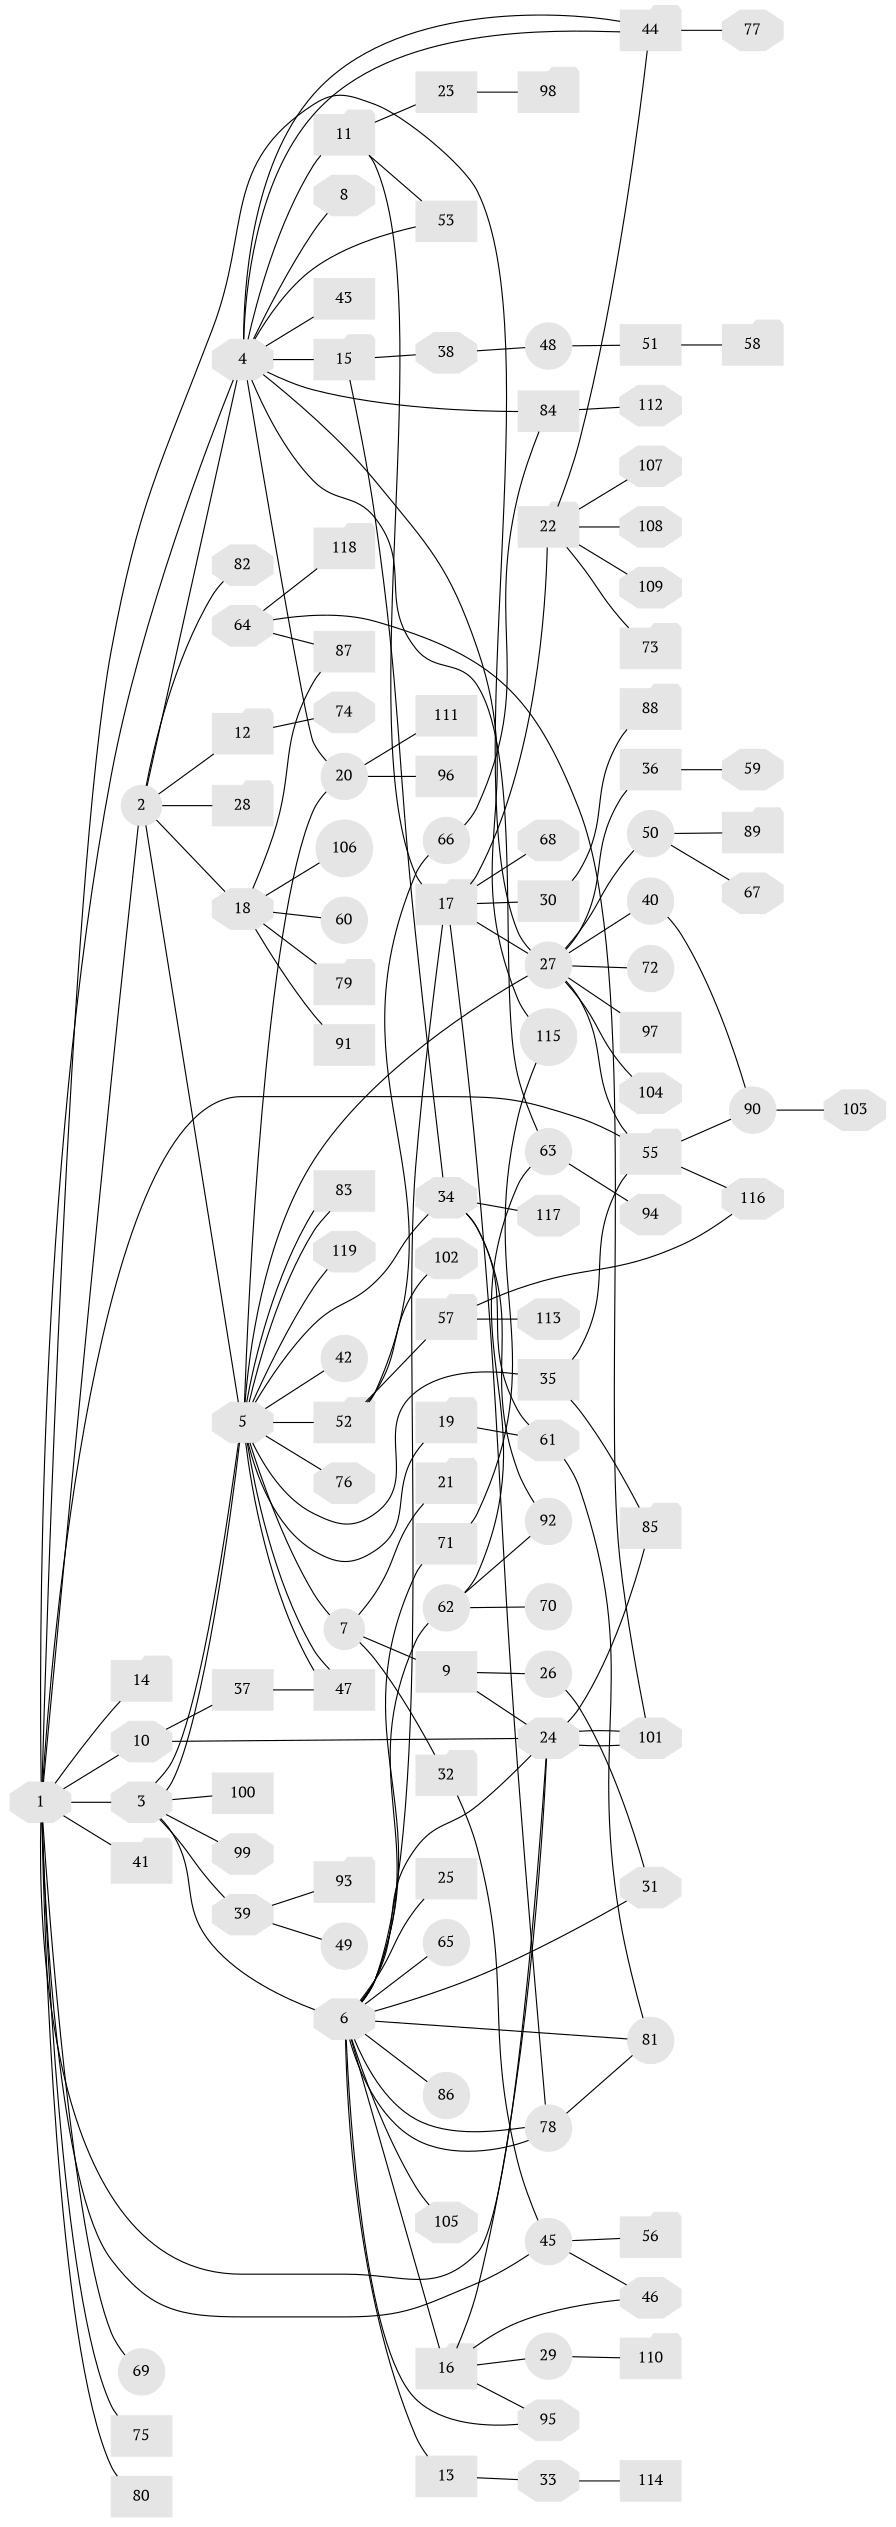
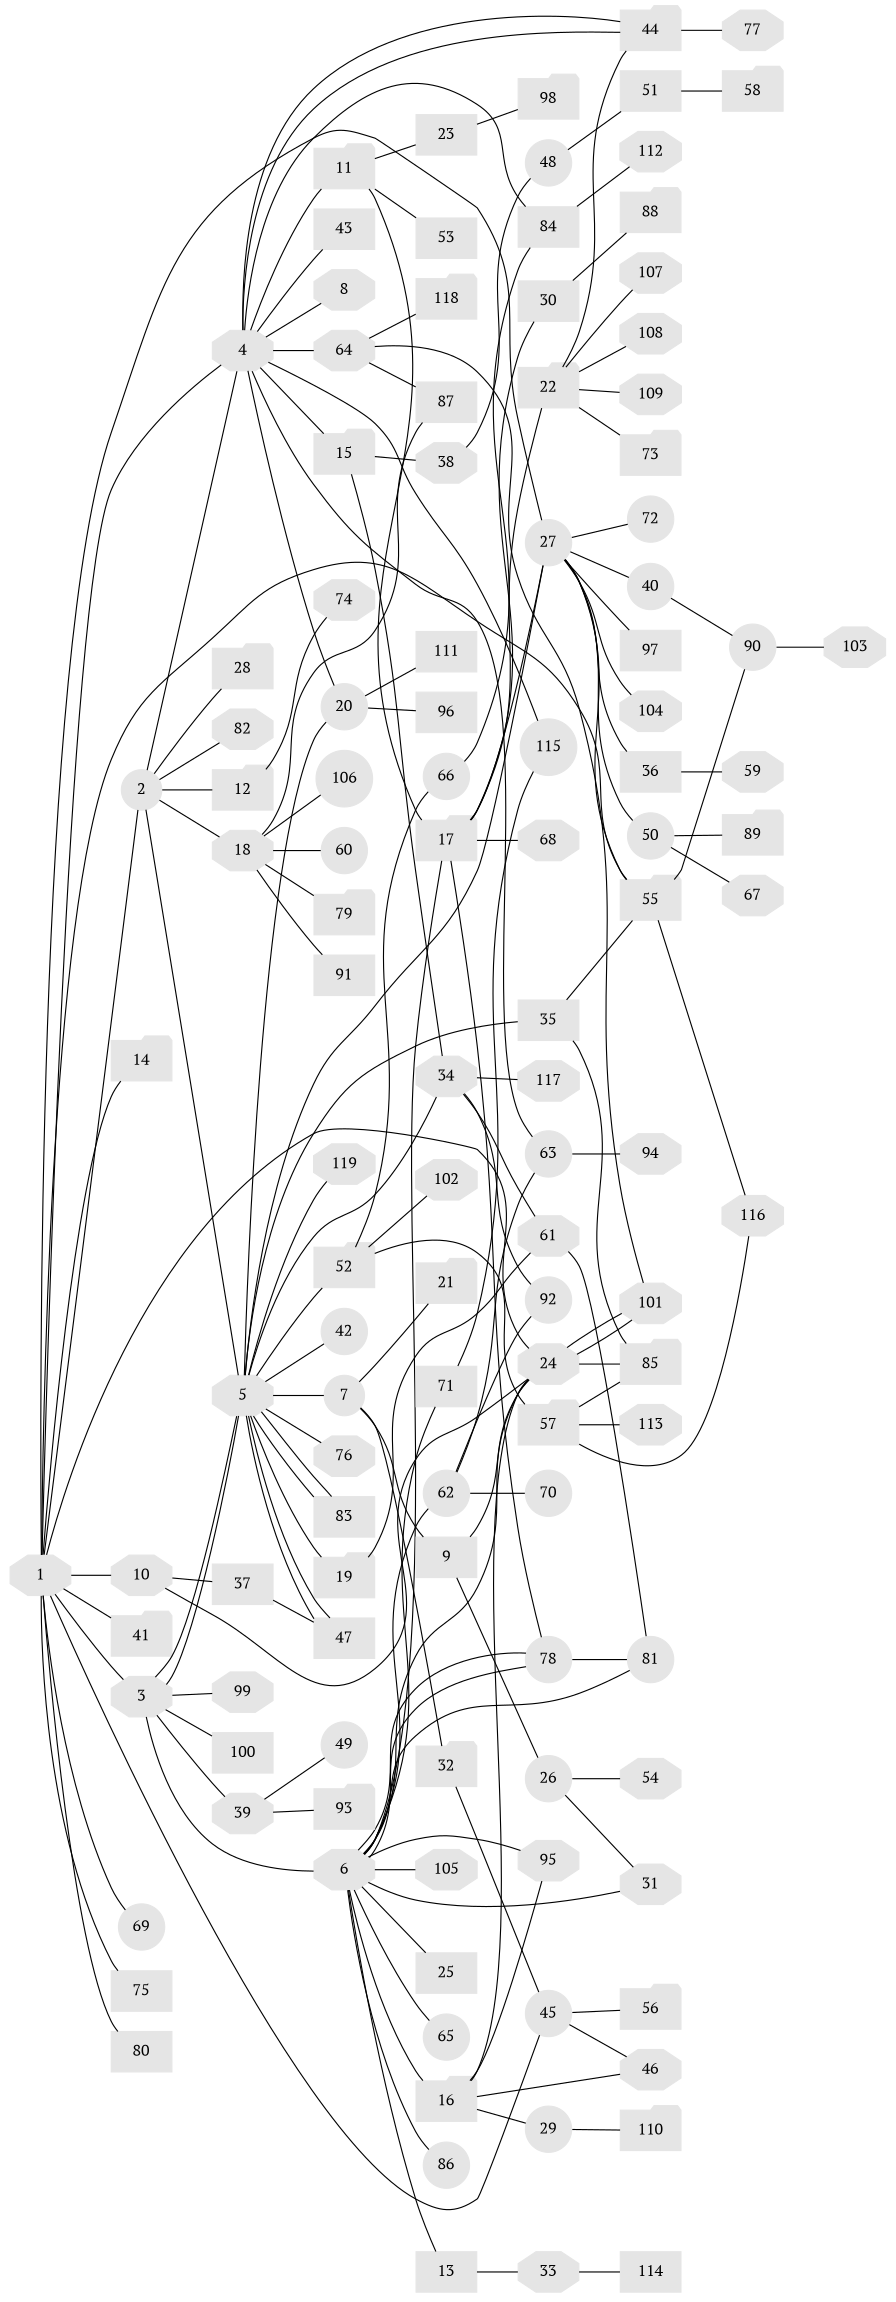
(321, 263) -> (293, 351)
none -> (600, 1394)
none -> (651, 1779)
